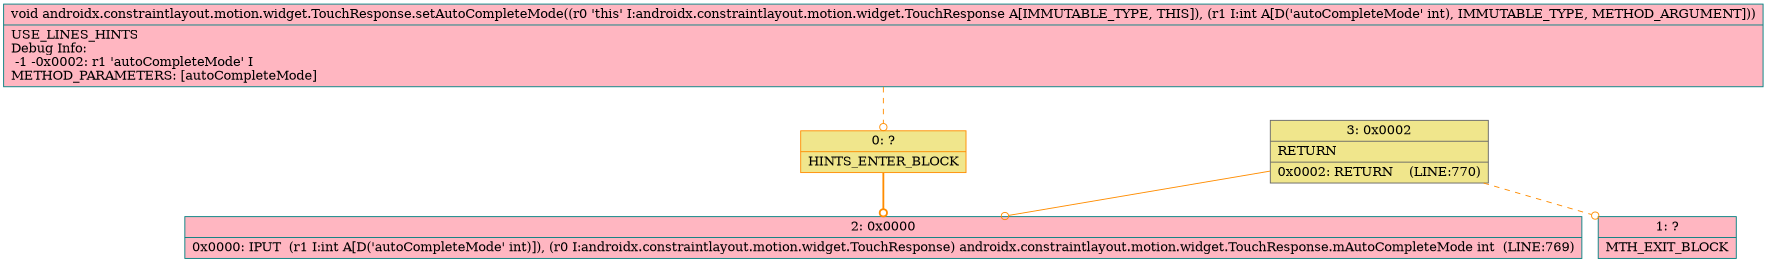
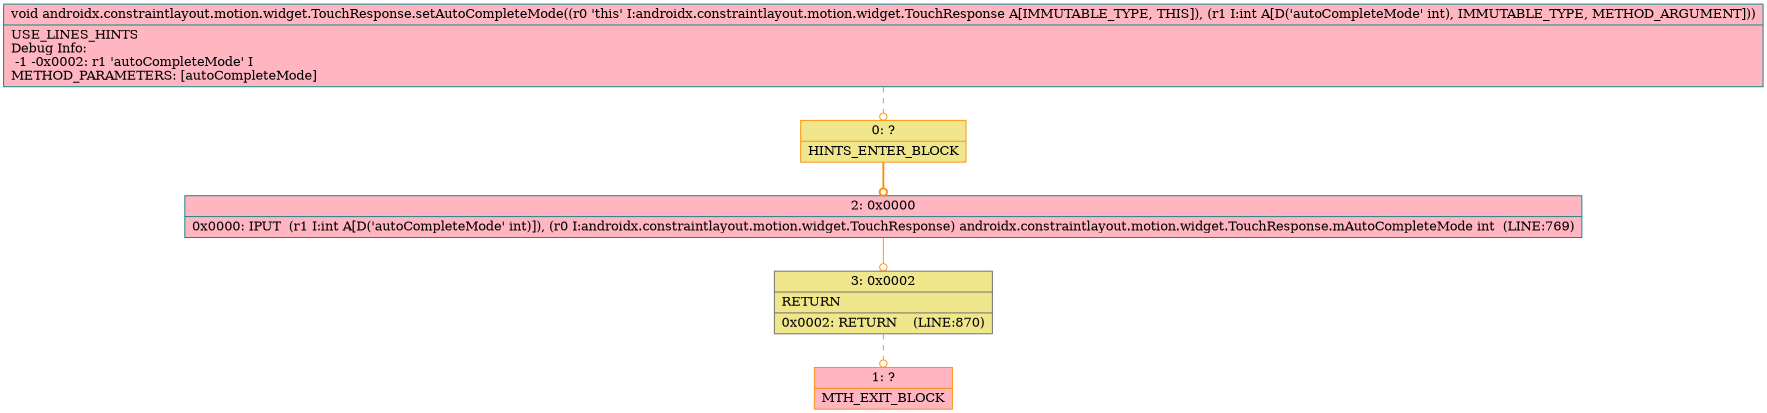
(1379, 172) -> (883, 323)
(1139, 193) -> (883, 251)
(1667, 238) -> (883, 388)
